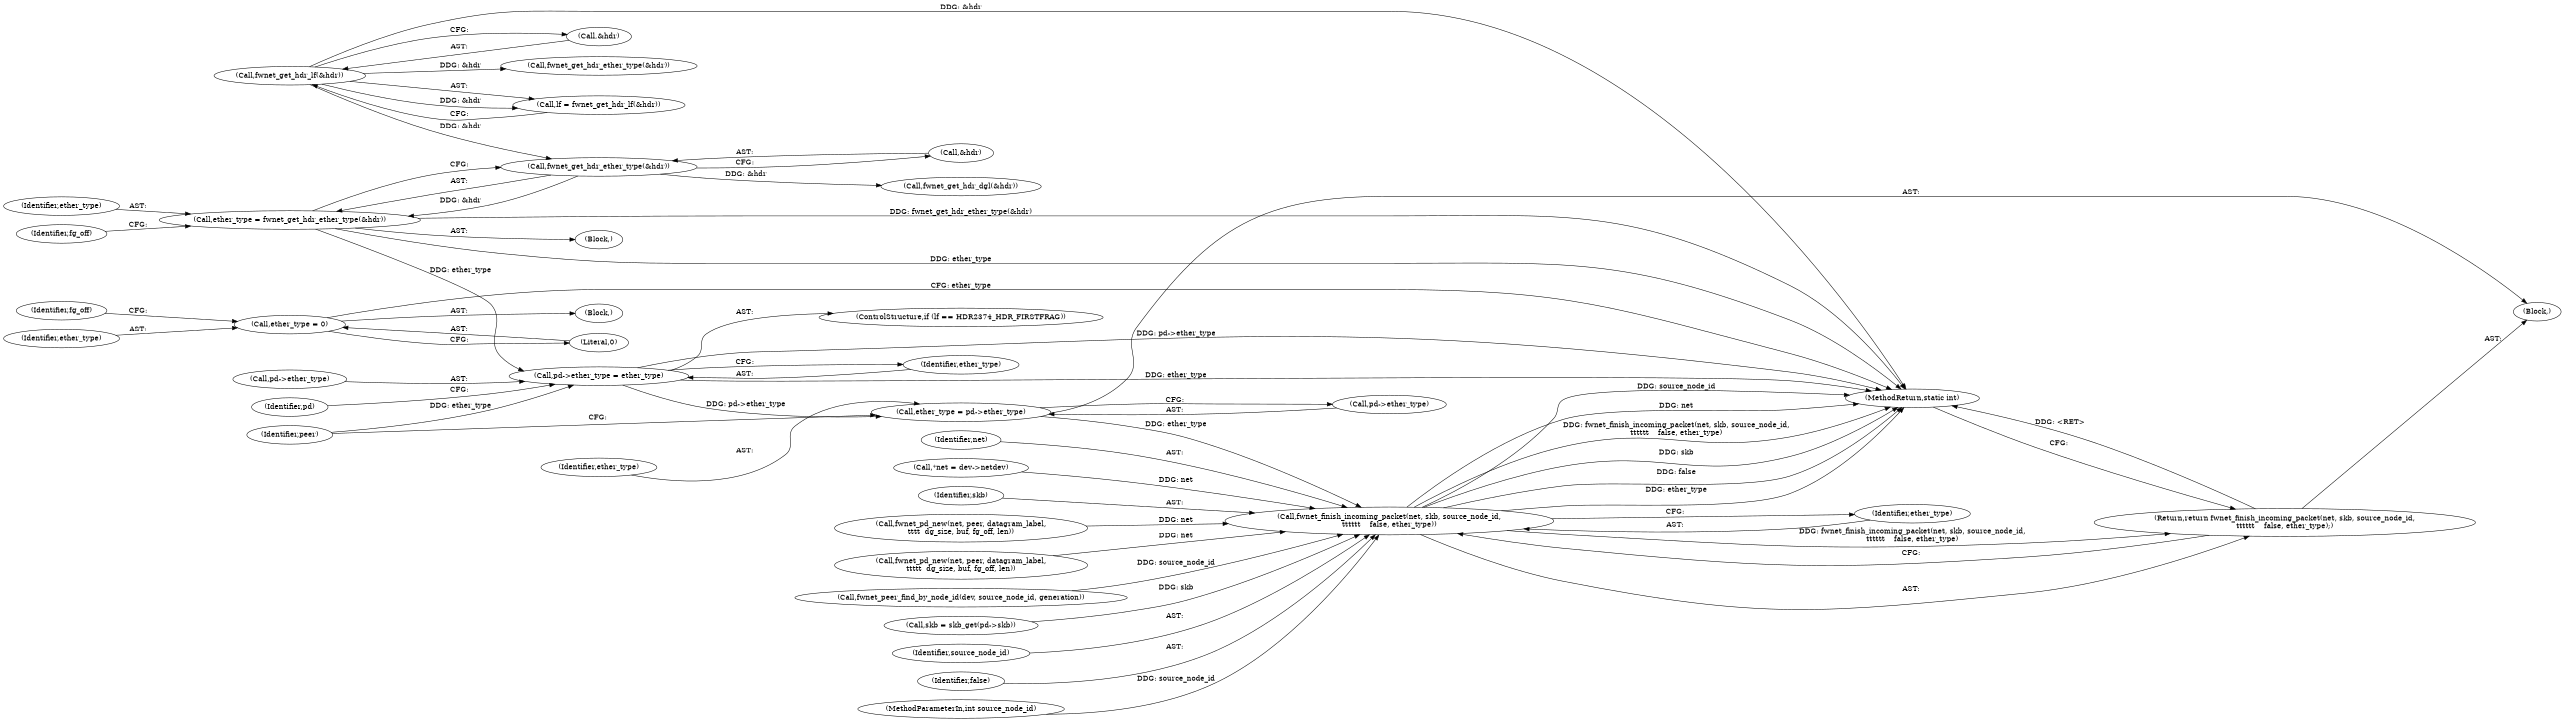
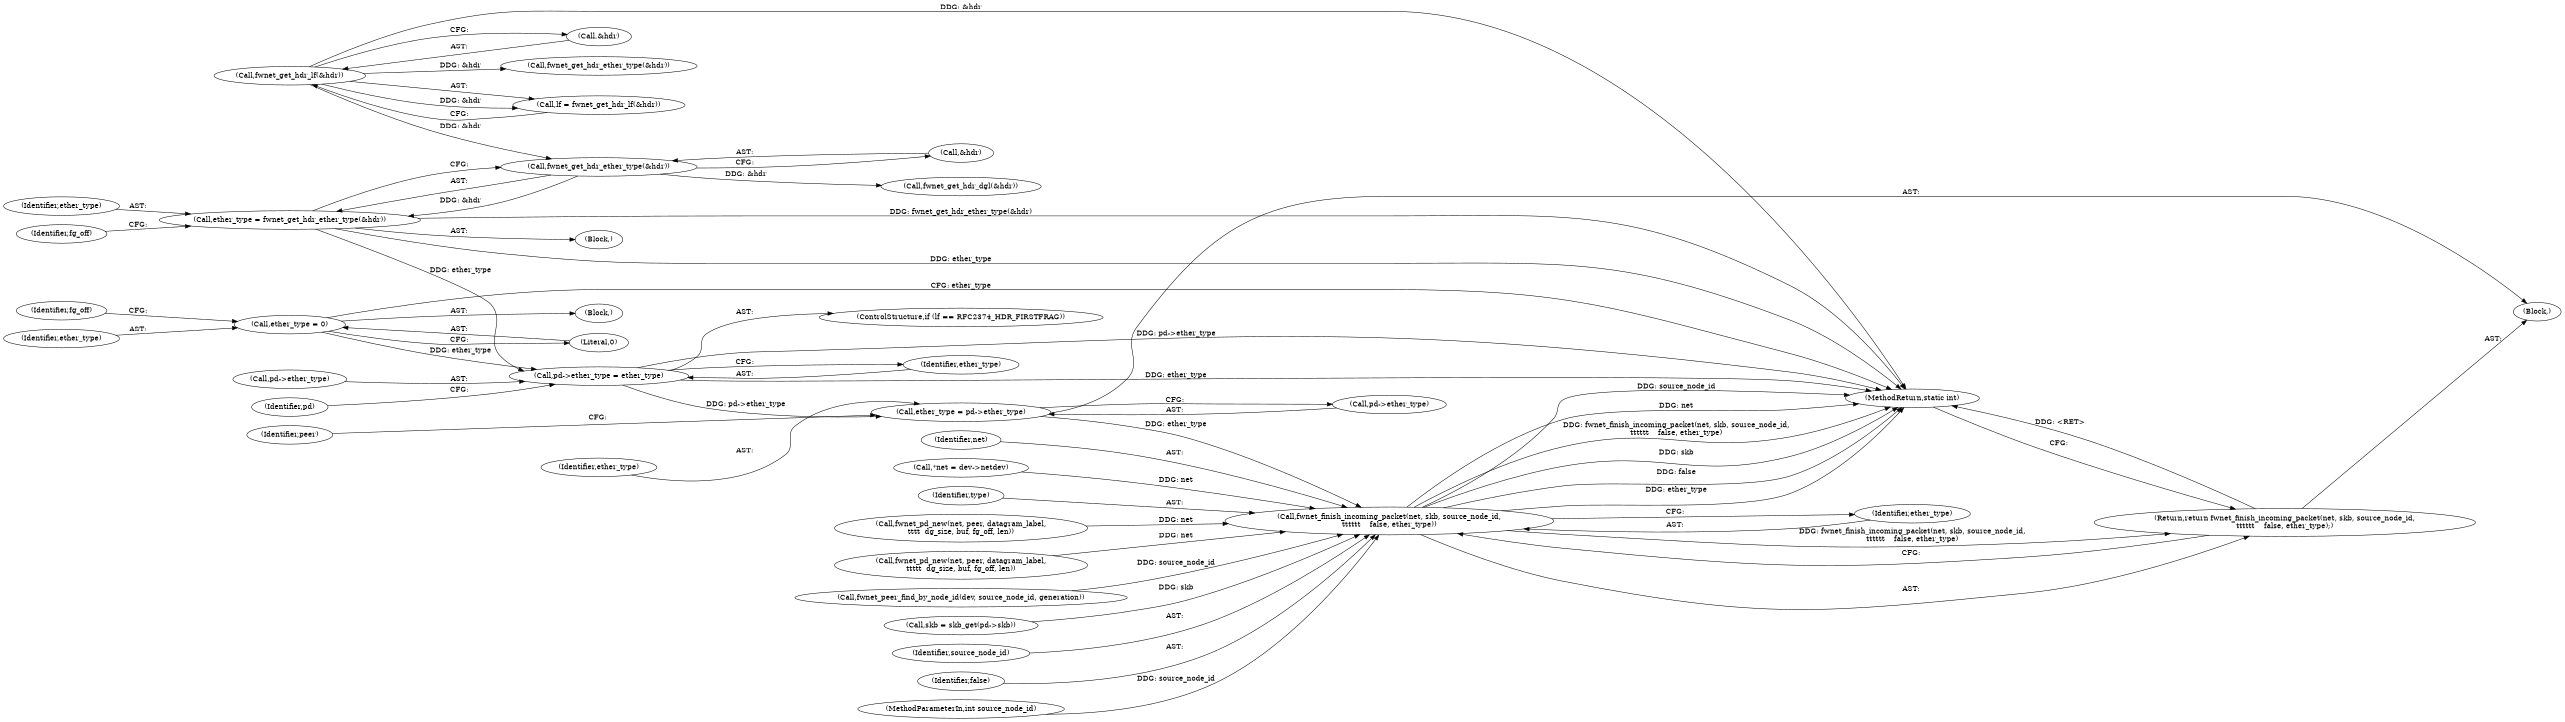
(961, 317) -> (961, 317)
(451, 418) -> (426, 354)
(961, 496) -> (961, 496)
